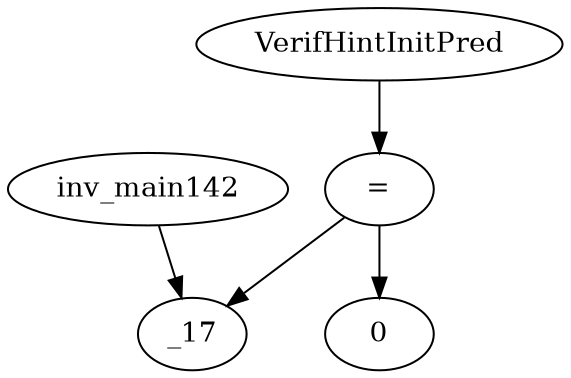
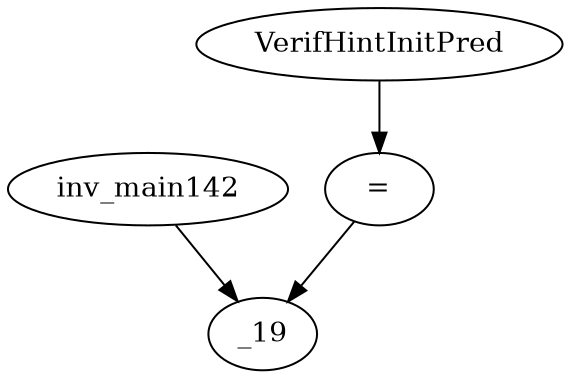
(192, 334) -> (263, 334)
(379, 334) -> none
